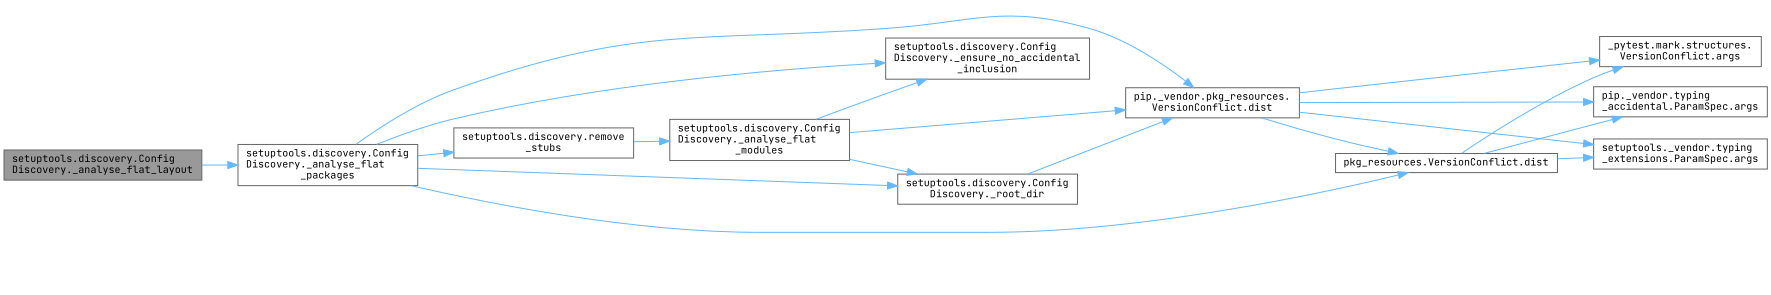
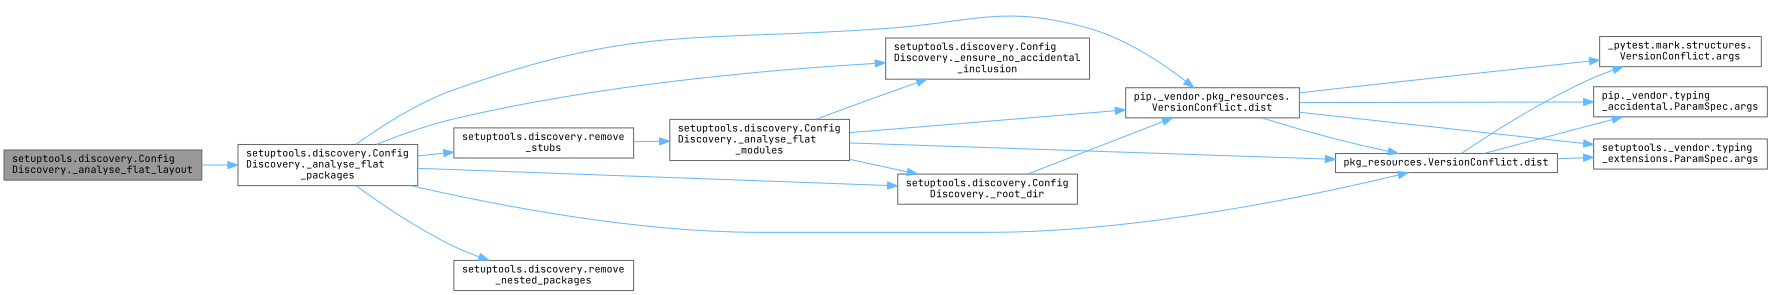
none -> (1064, 150)
none -> (544, 276)
